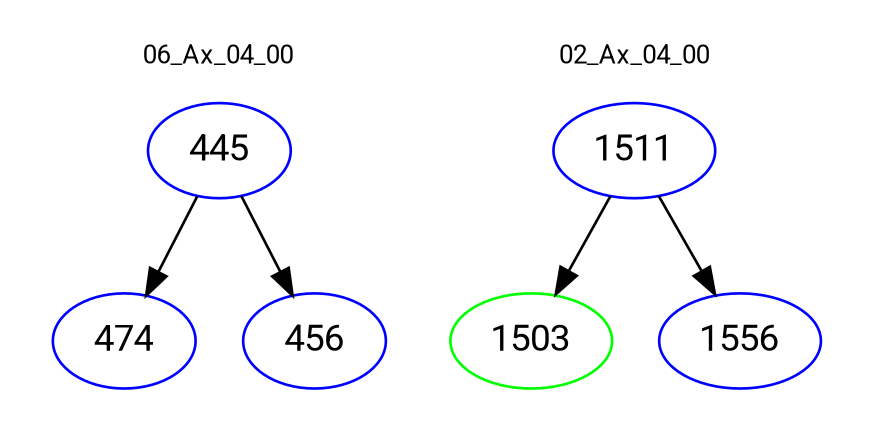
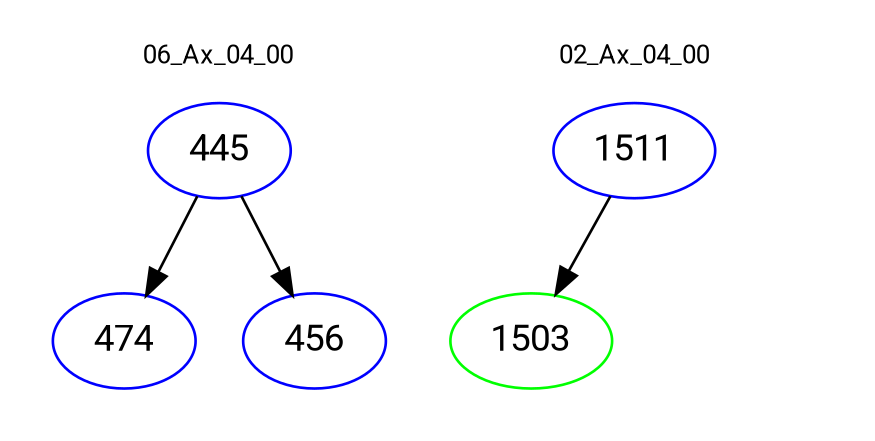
(740, 341) -> none
